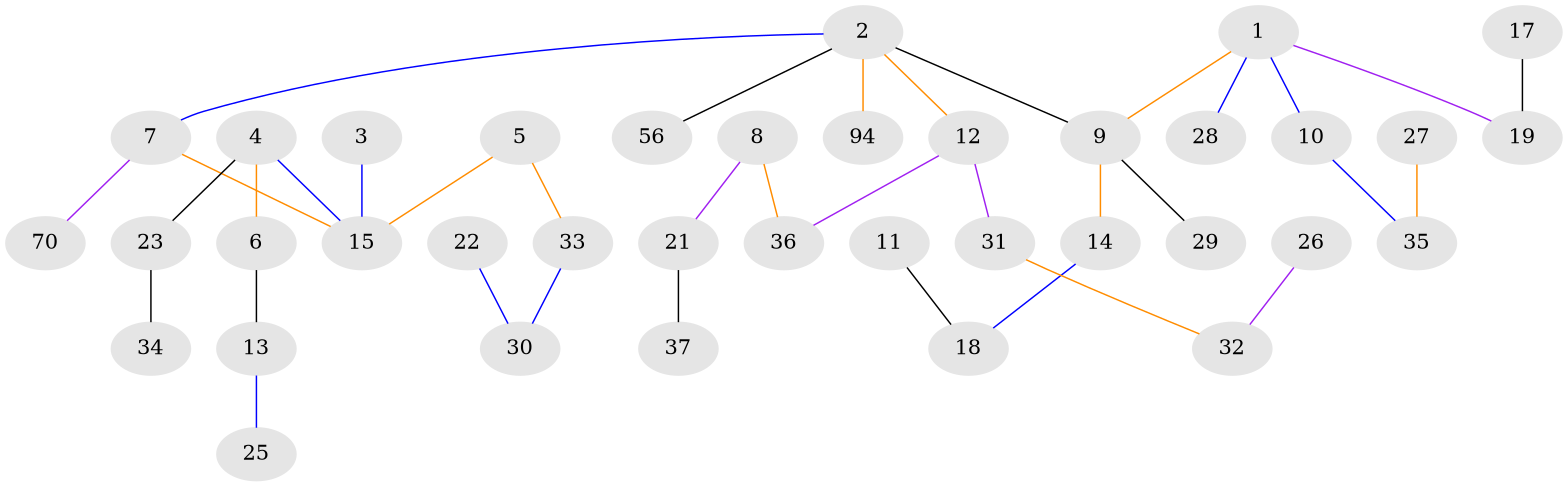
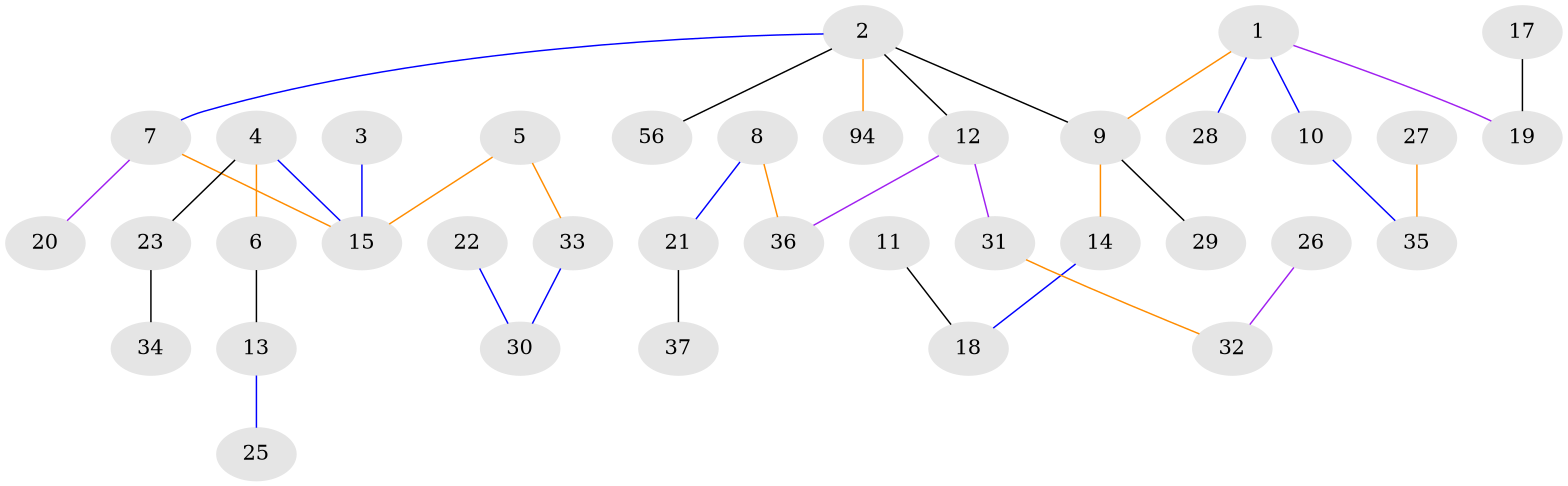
(916, 85) -> (916, 85)
(718, 191) -> (718, 191)
(45, 243) -> (45, 243)
